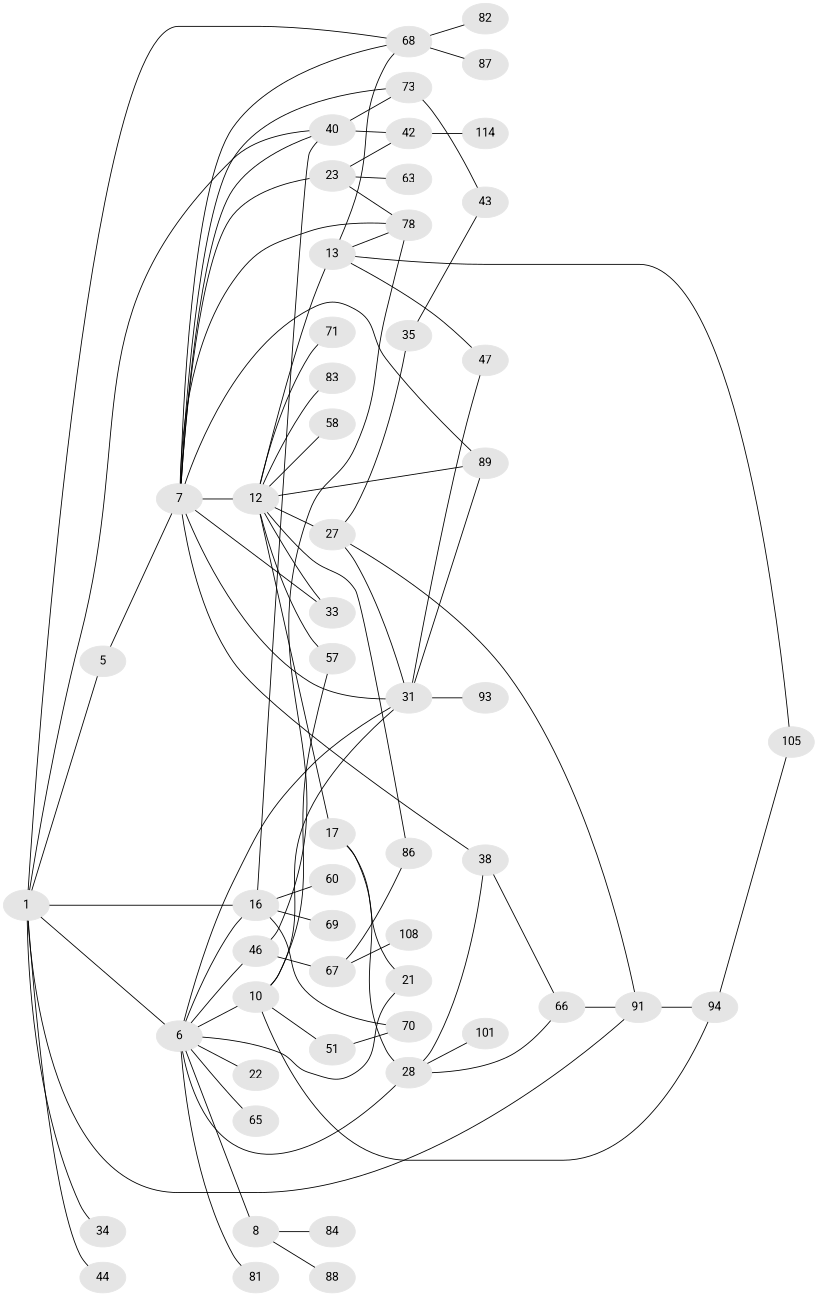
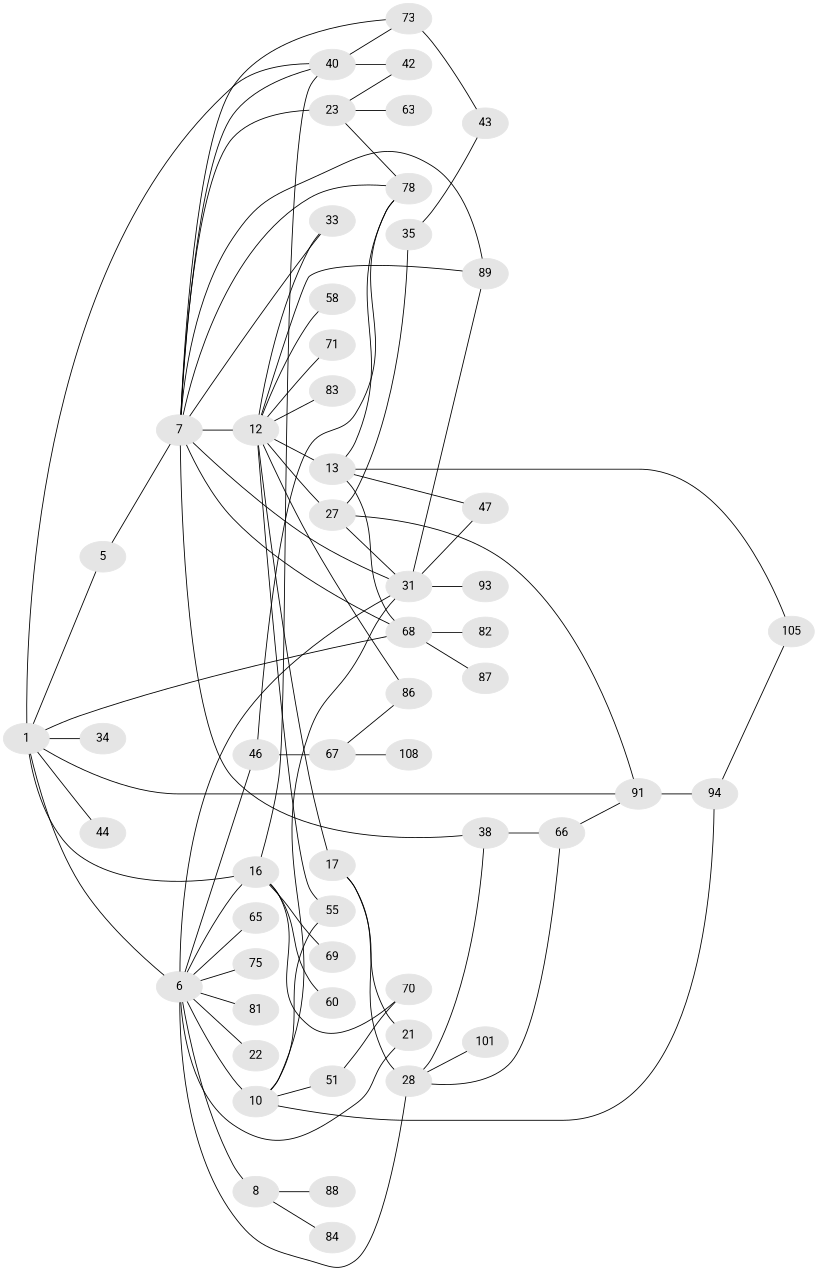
(485, 133) -> none
(332, 659) -> (332, 911)
none -> (256, 964)
